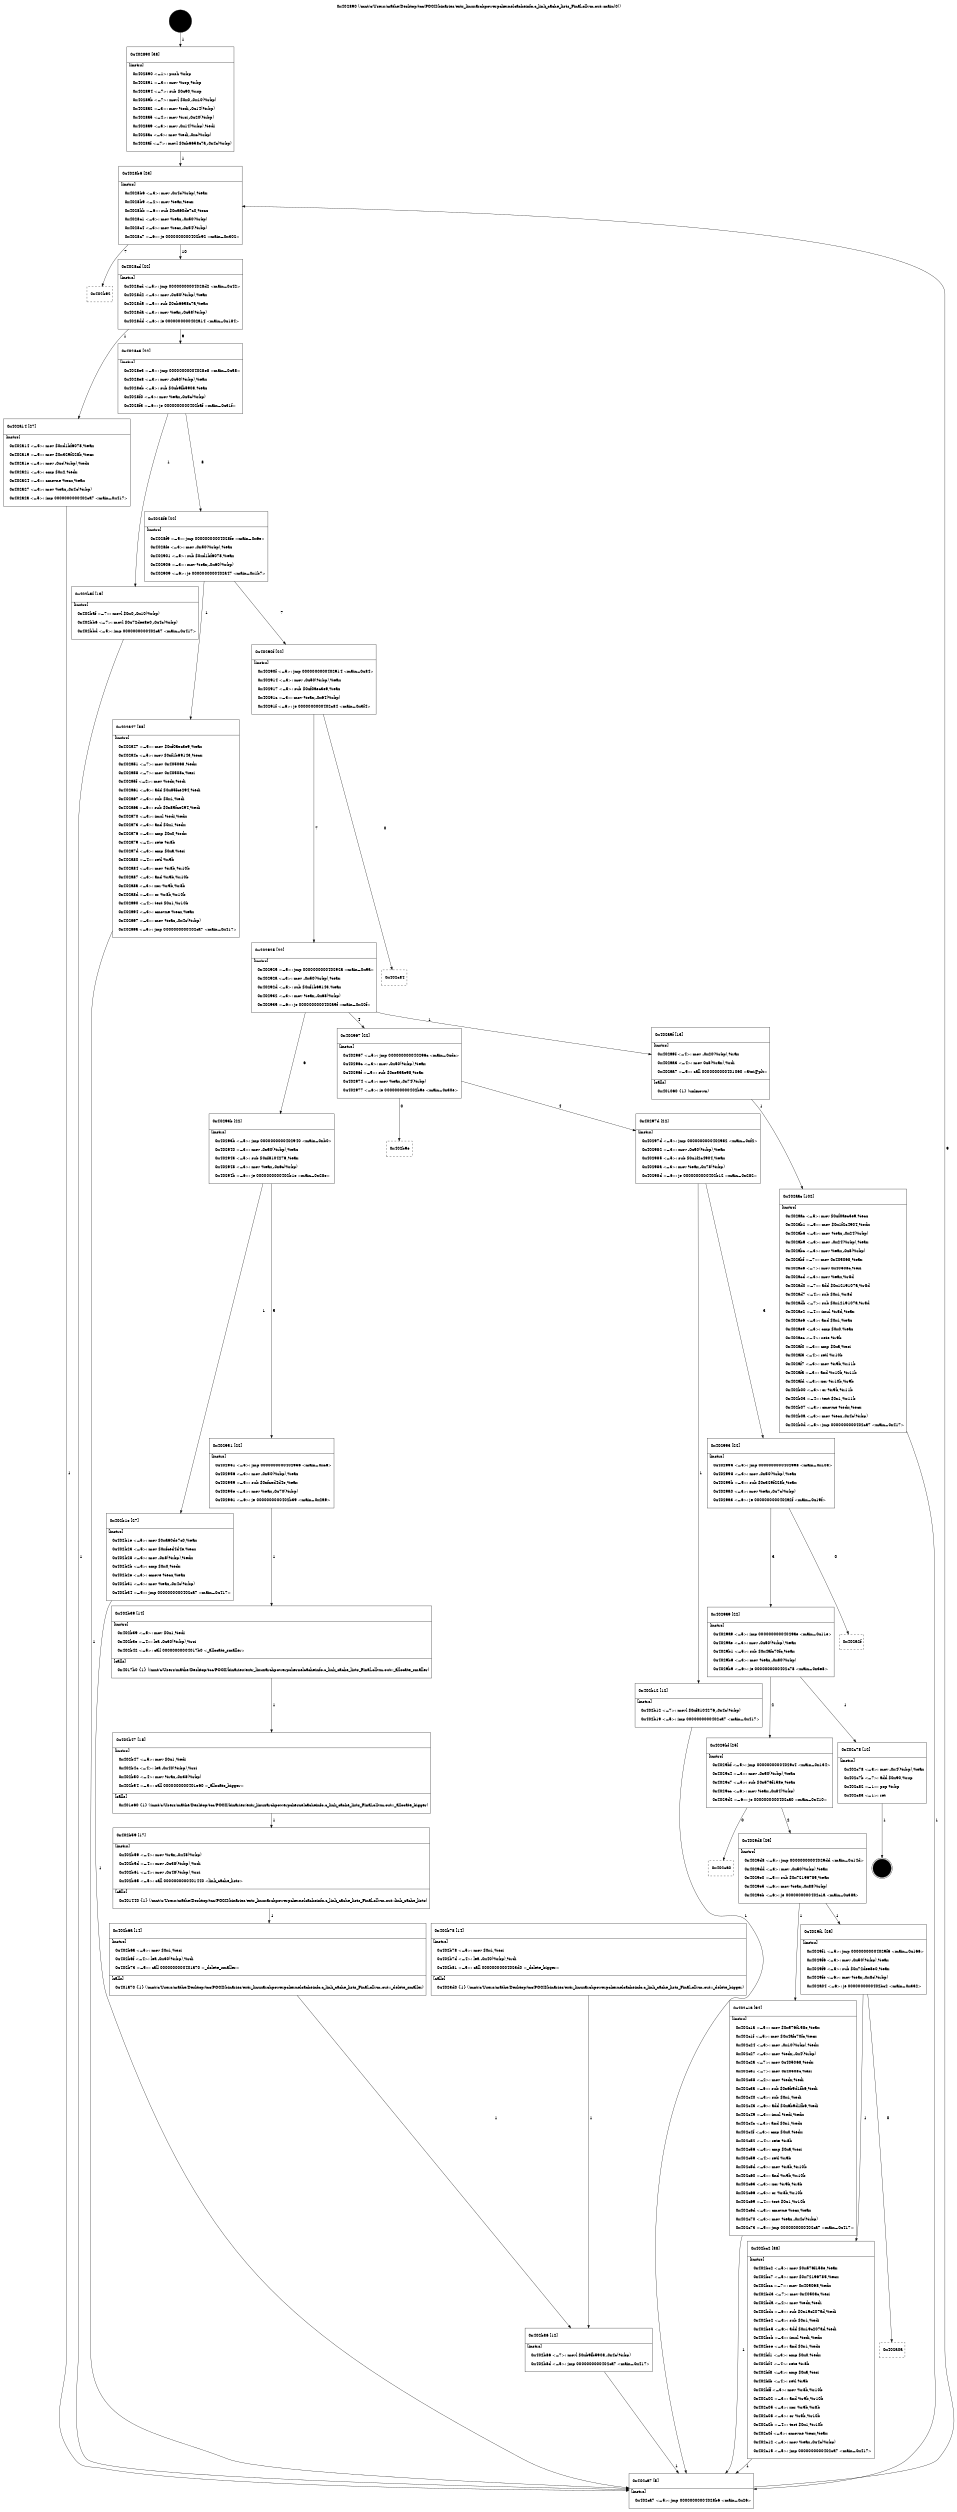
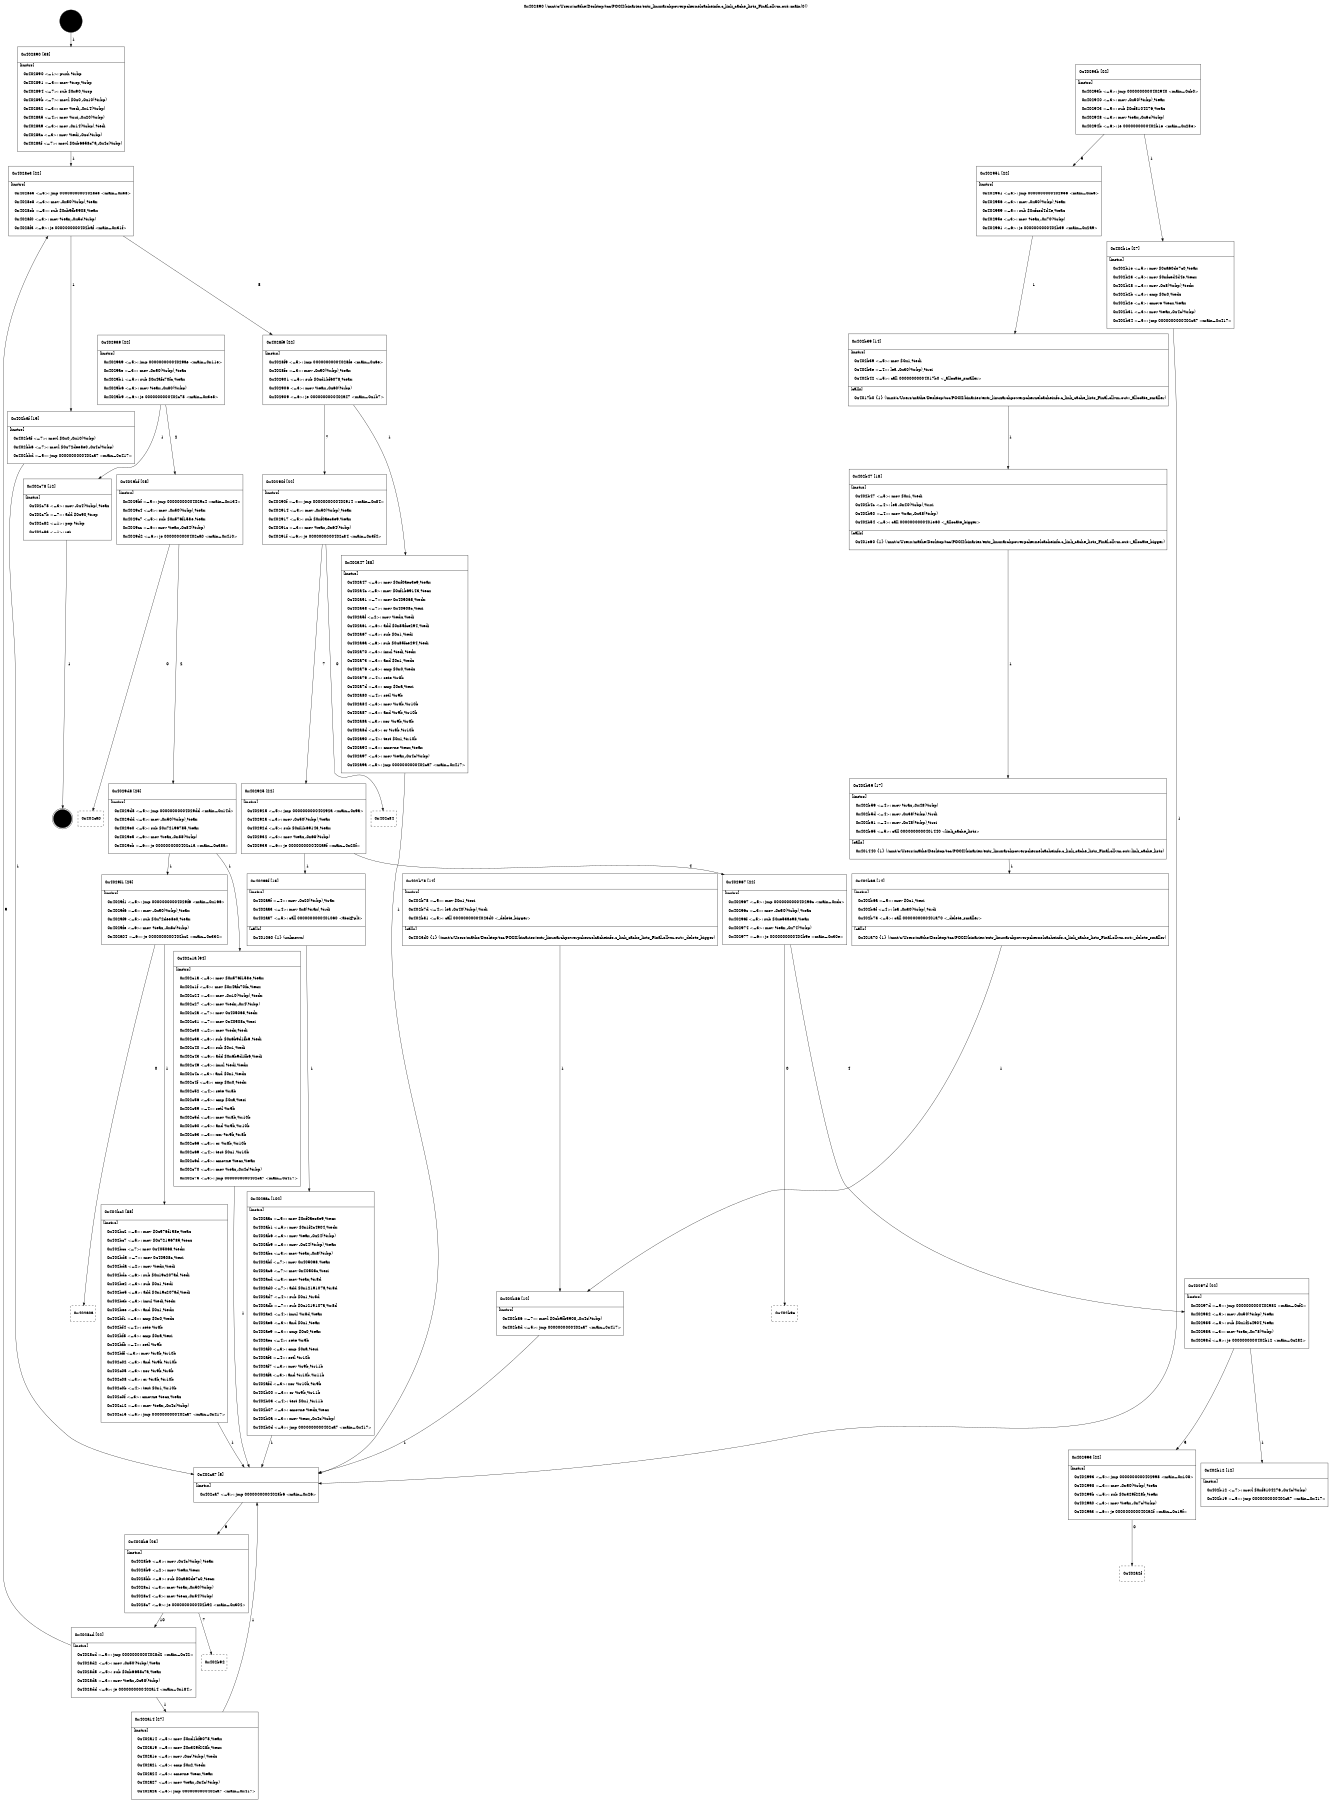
(180, 157) -> (71, 157)
(293, 1062) -> none
(771, 1556) -> none
(690, 2066) -> none
